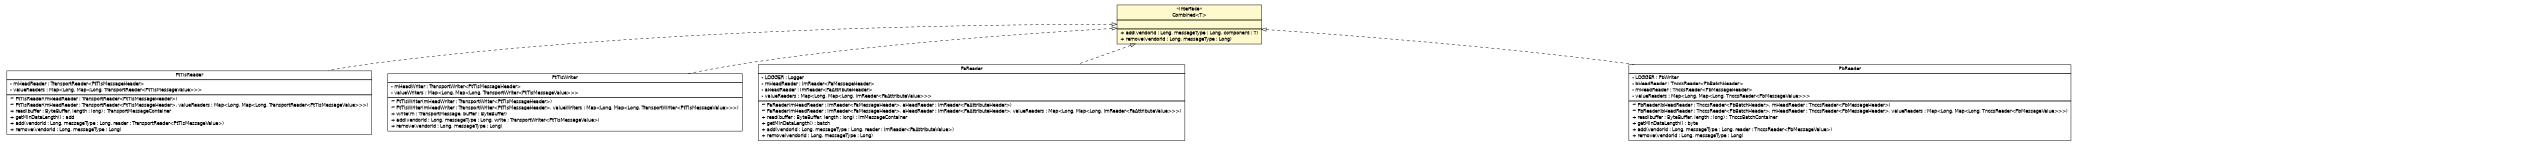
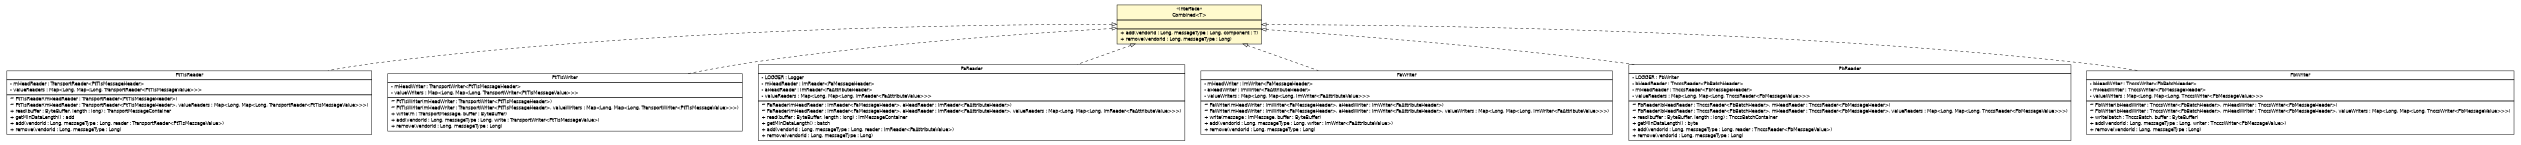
none -> (1407, 102)
none -> (2300, 102)
